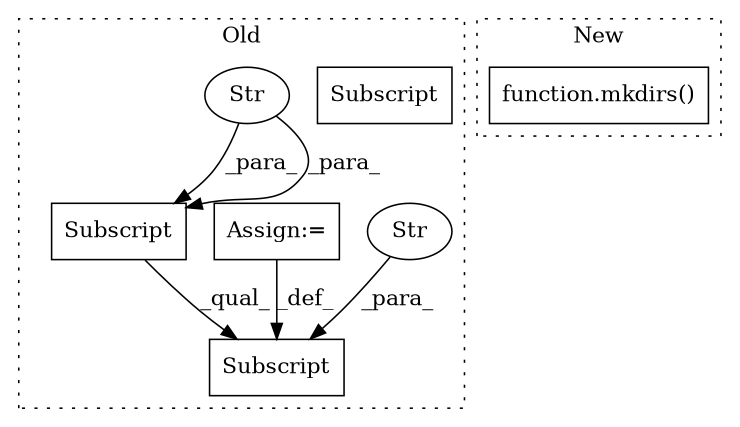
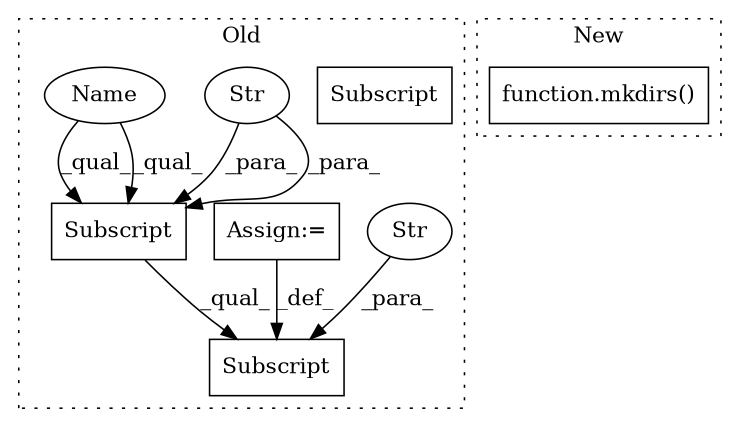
none -> (105, 95)
